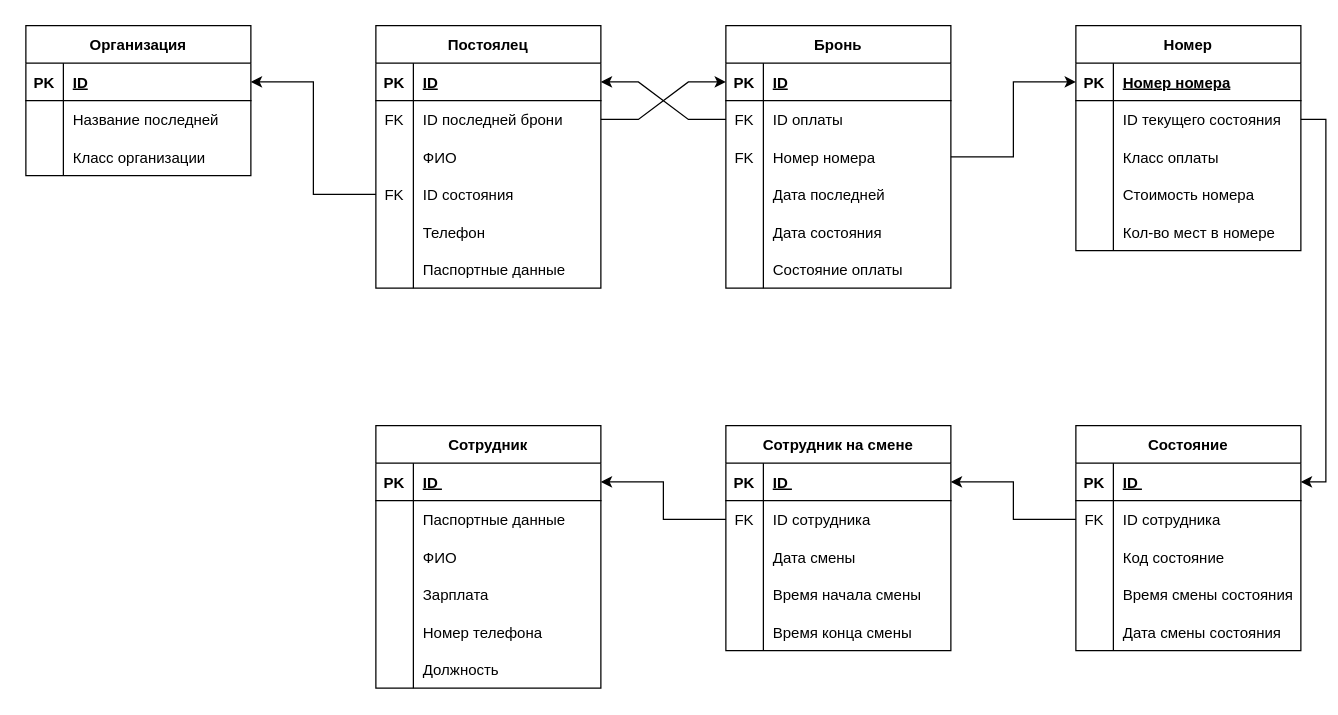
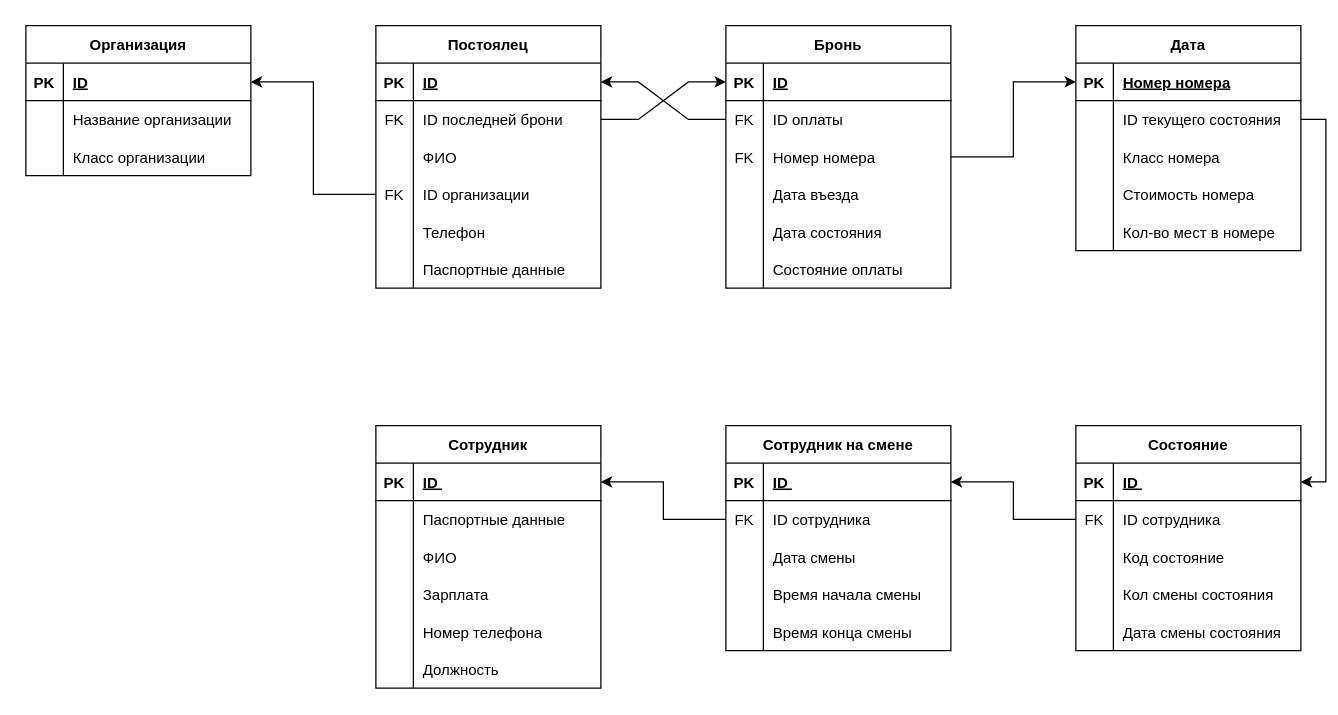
(1188, 45) -> (1188, 45)
(146, 120) -> (155, 120)
(1171, 158) -> (1171, 158)
(471, 195) -> (479, 195)
(829, 195) -> (817, 195)
(1207, 595) -> (1198, 595)
